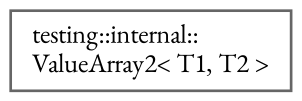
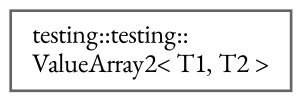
(151, 51) -> (151, 51)
